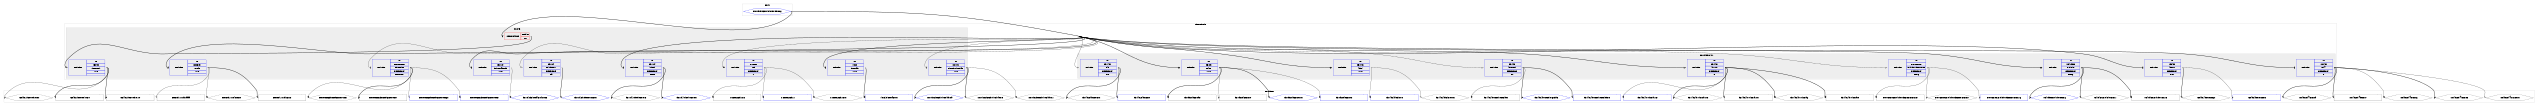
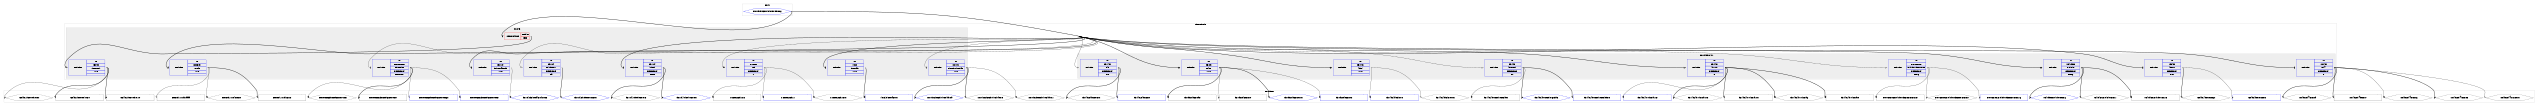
(525, 38) -> (525, 38)
